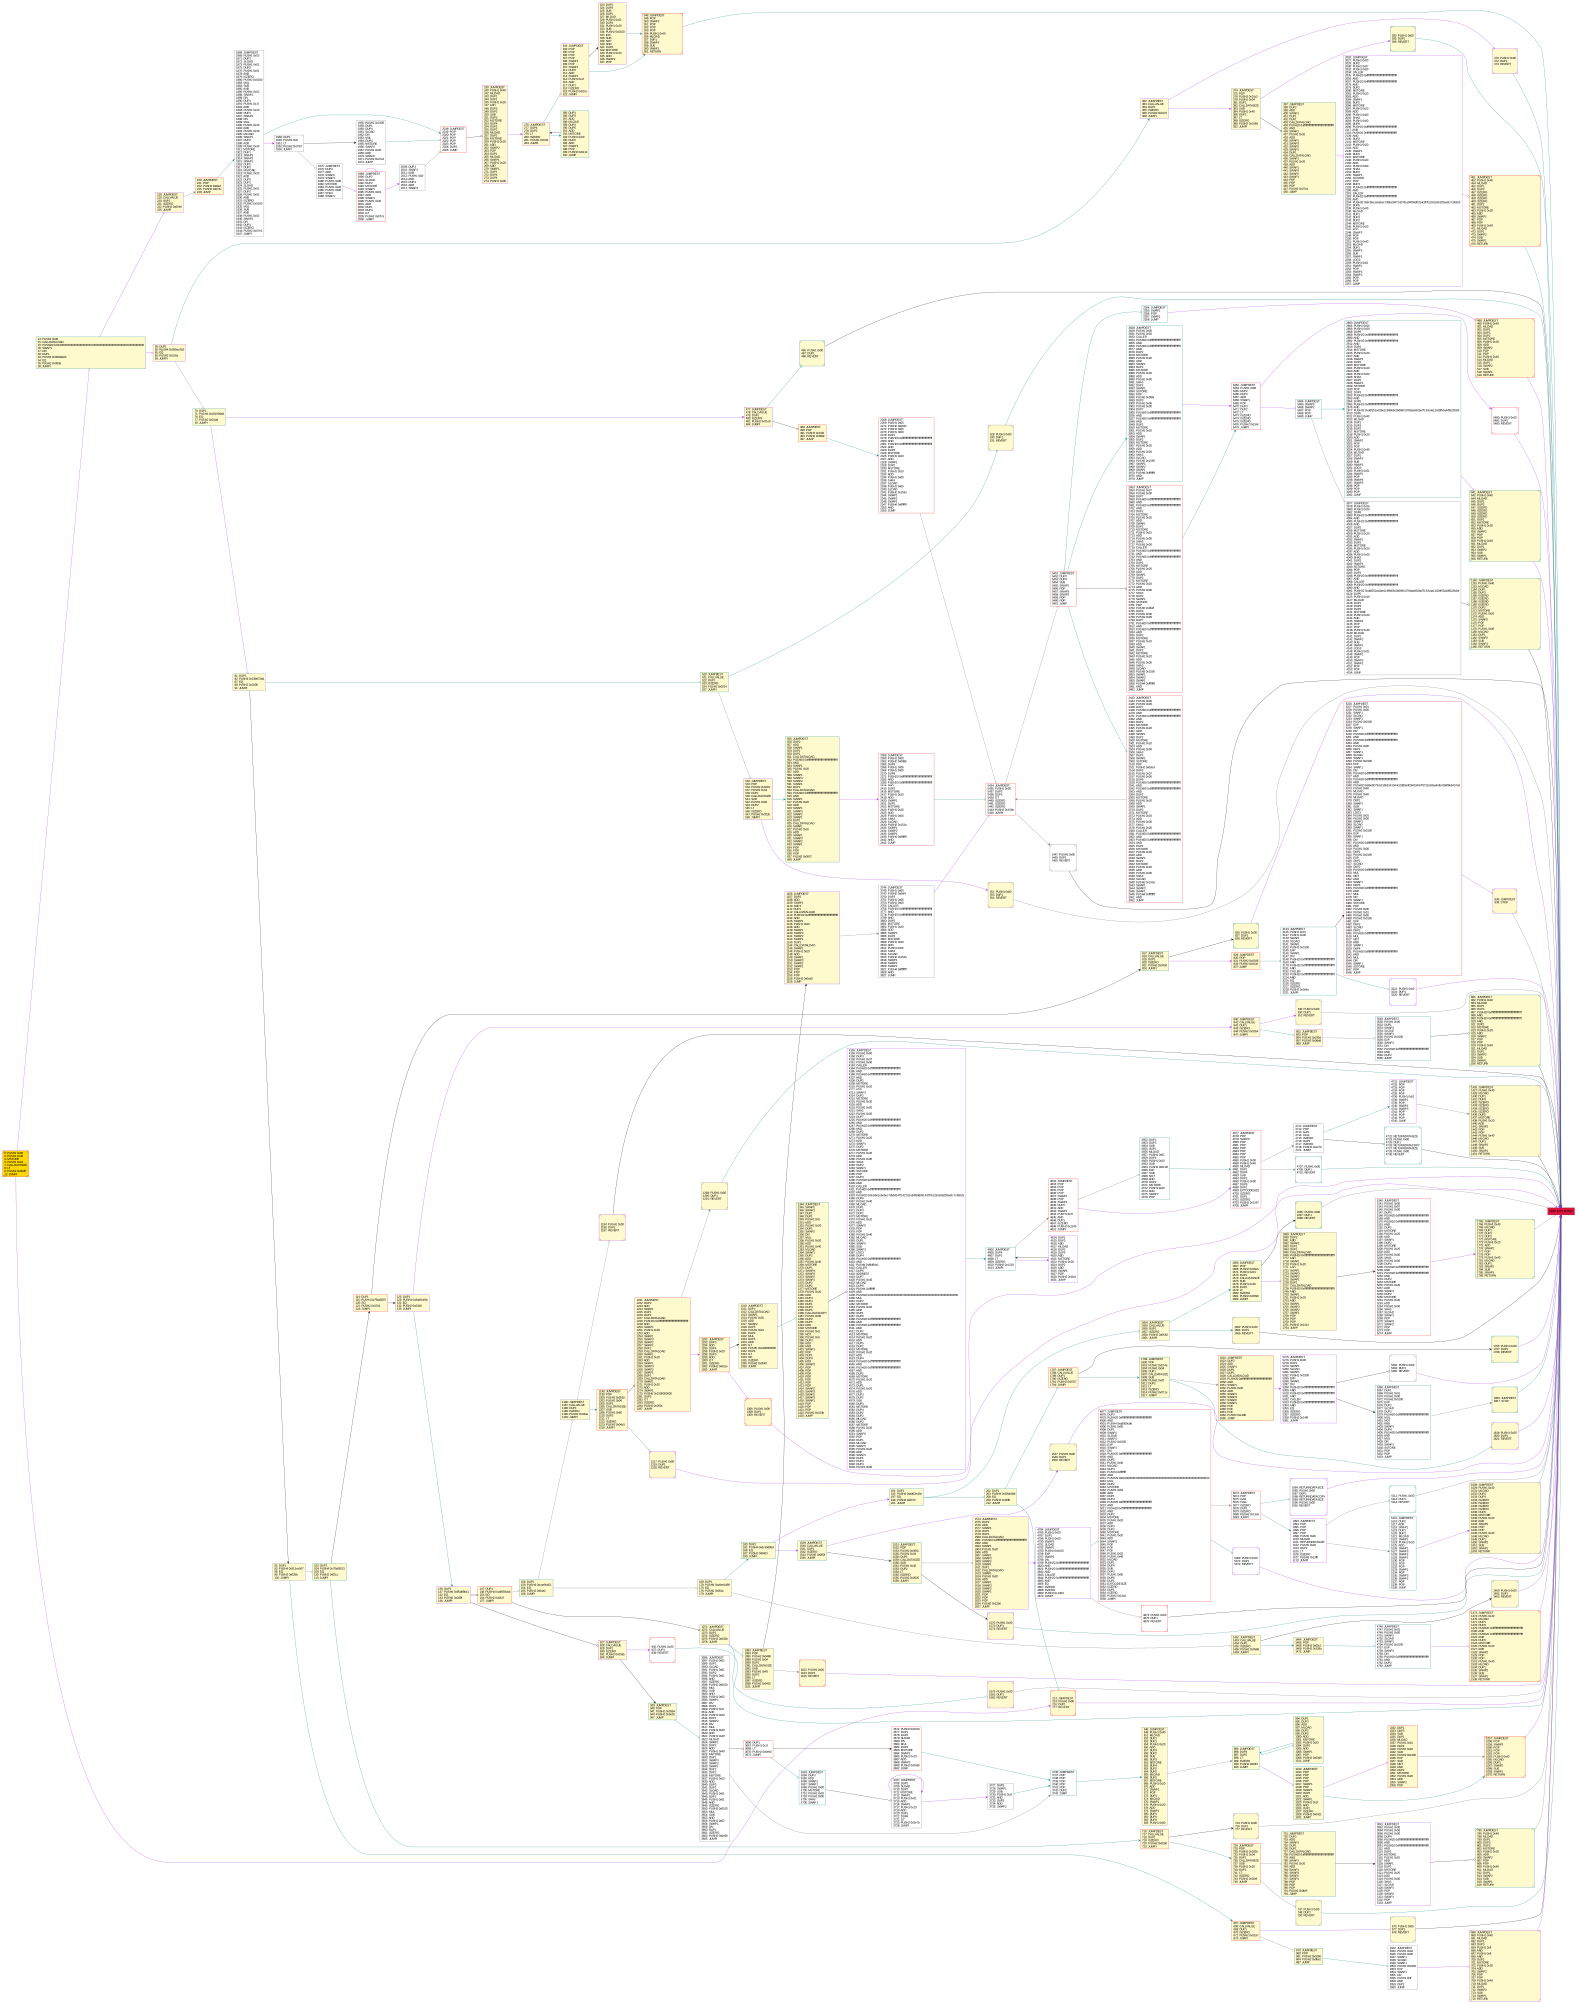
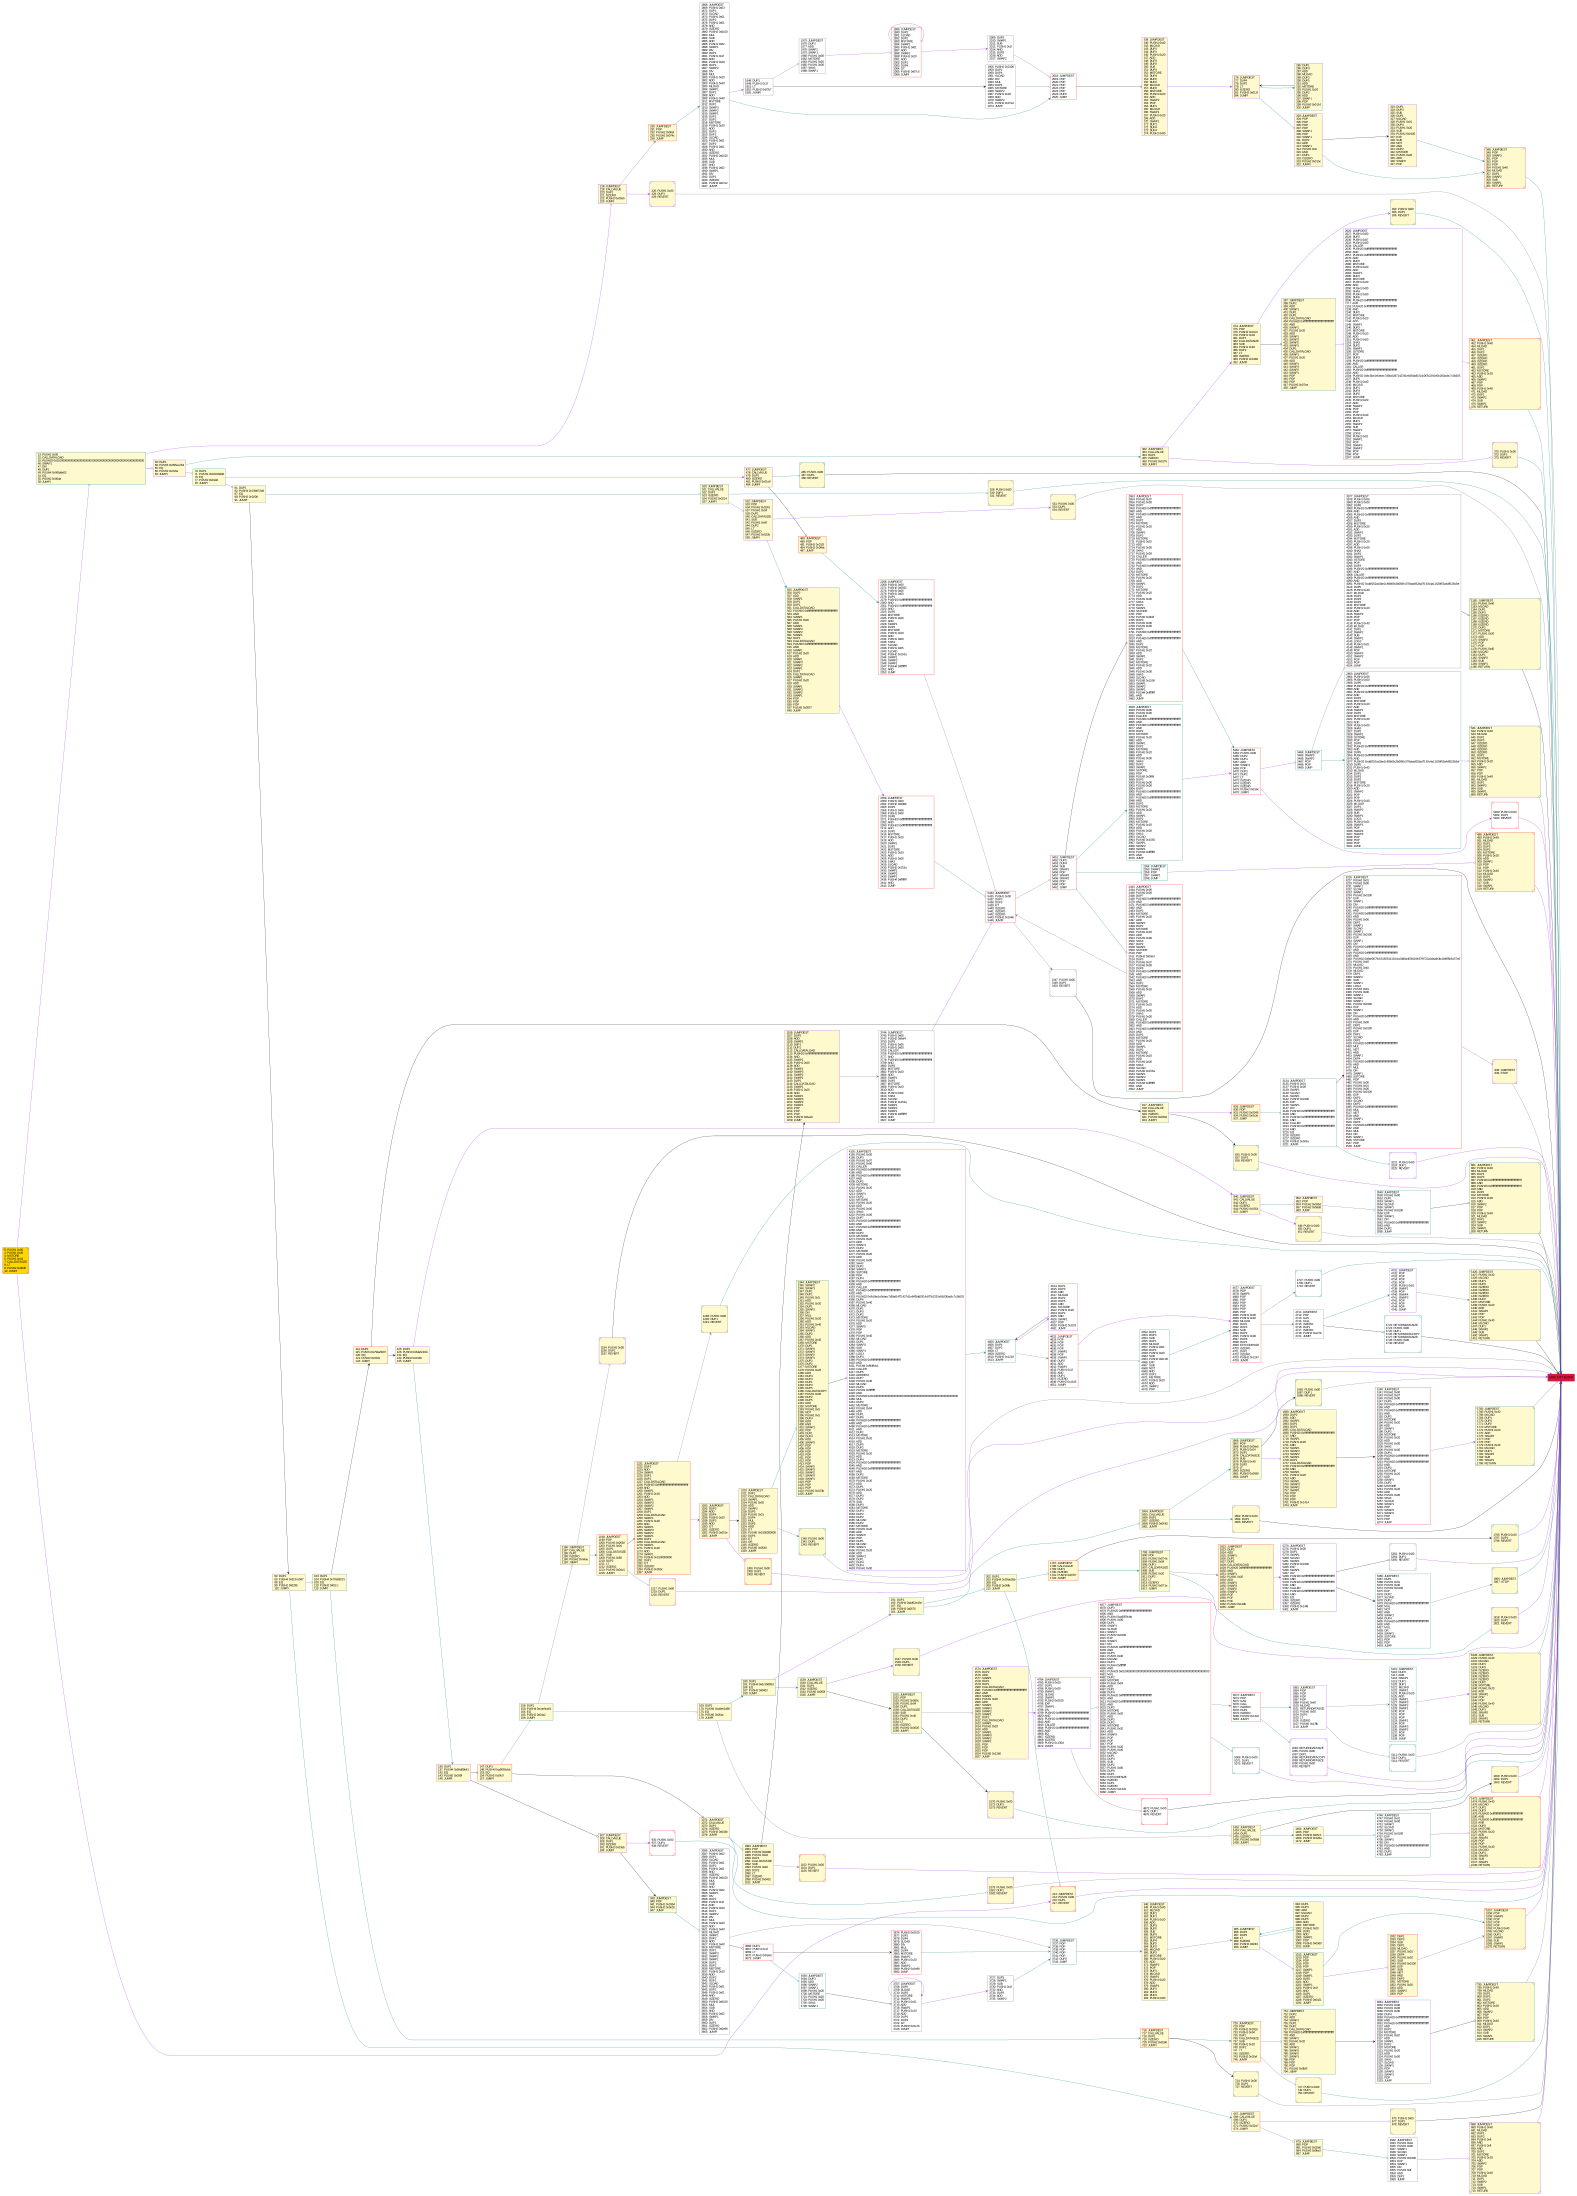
none -> (662, 194)
none -> (812, 1542)
(1246, 1561) -> (1246, 1761)
